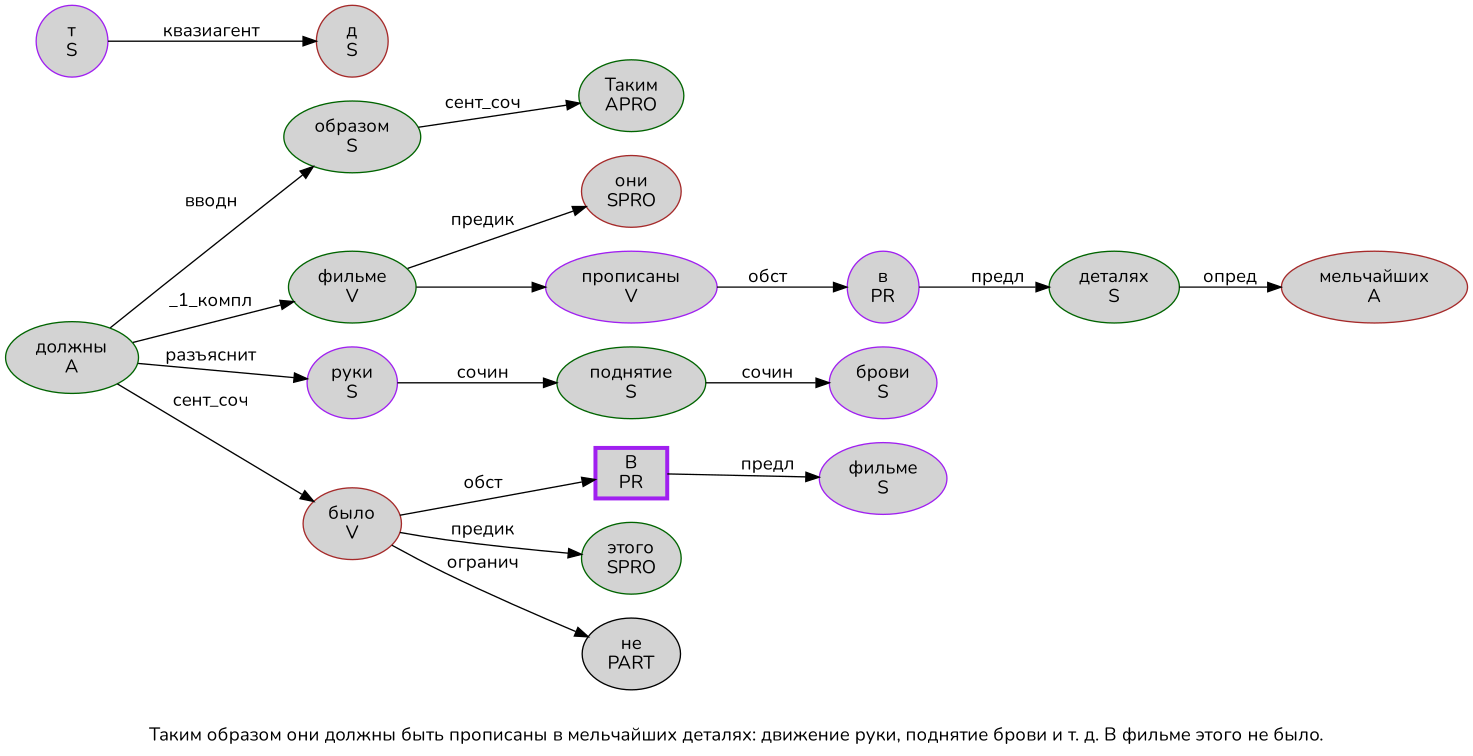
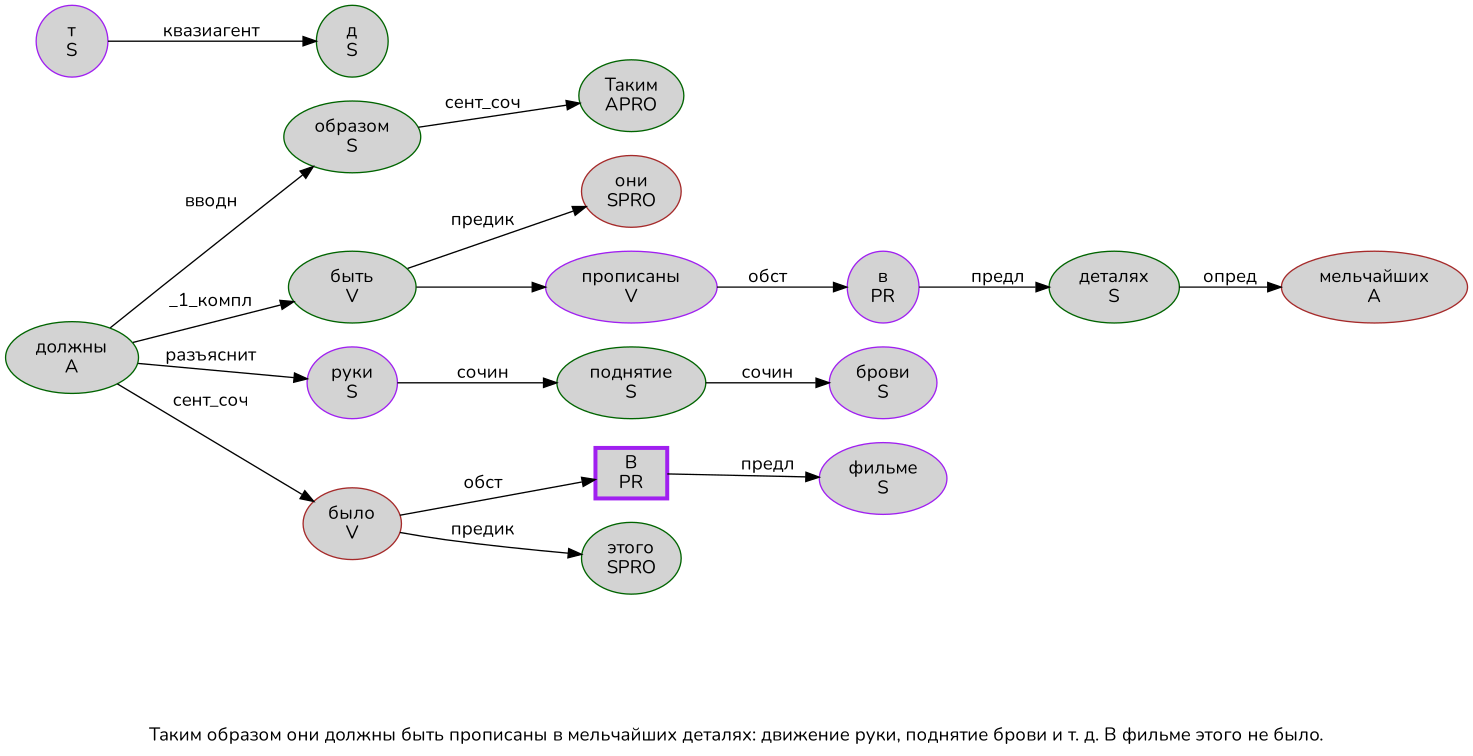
(352, 41) -> (352, 41)
(352, 287) -> (352, 287)
(631, 654) -> none
